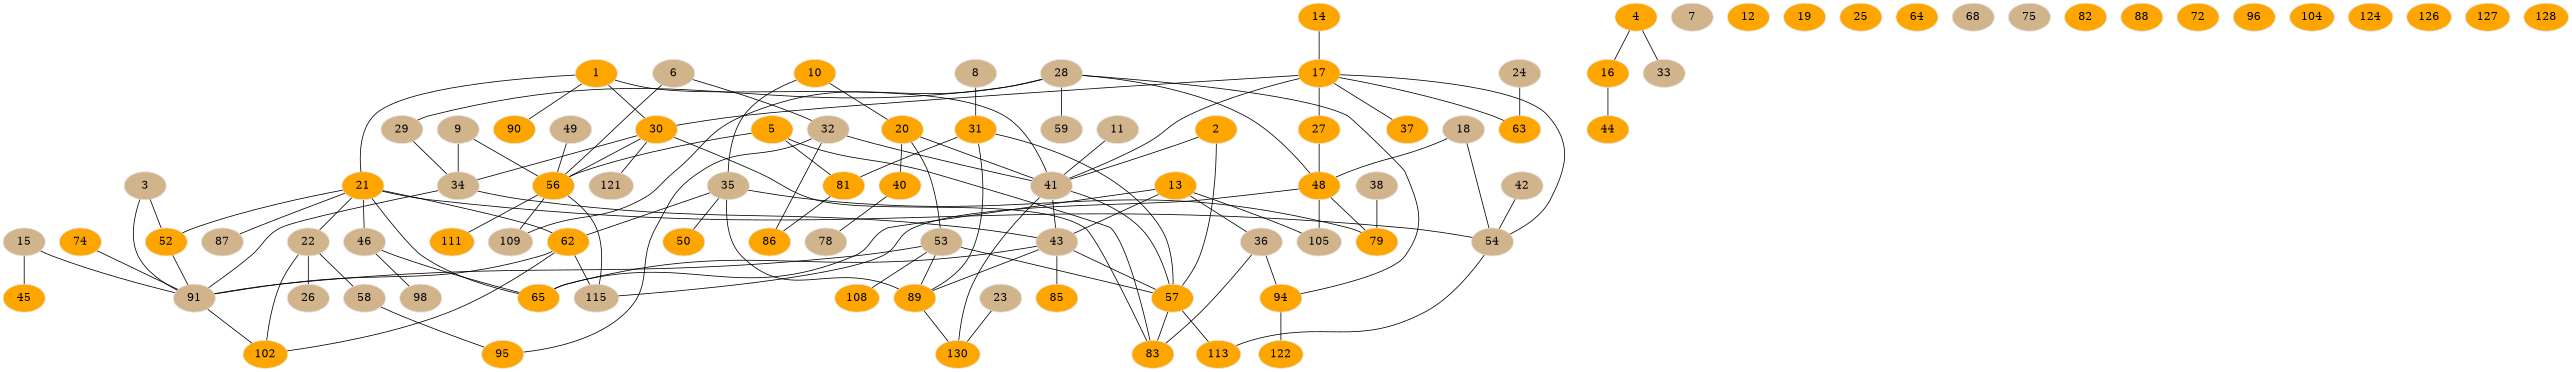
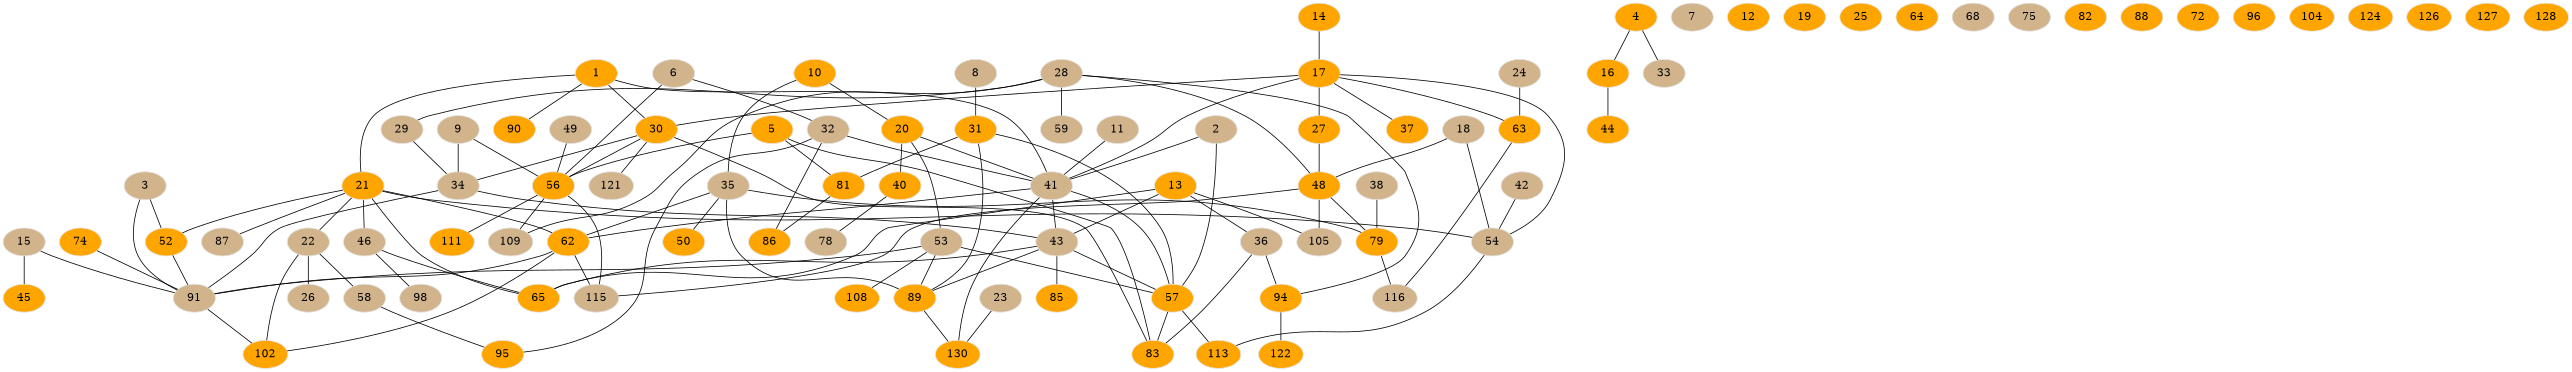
(1216, 130) -> (1216, 130)
none -> (820, 210)
none -> (1395, 298)
